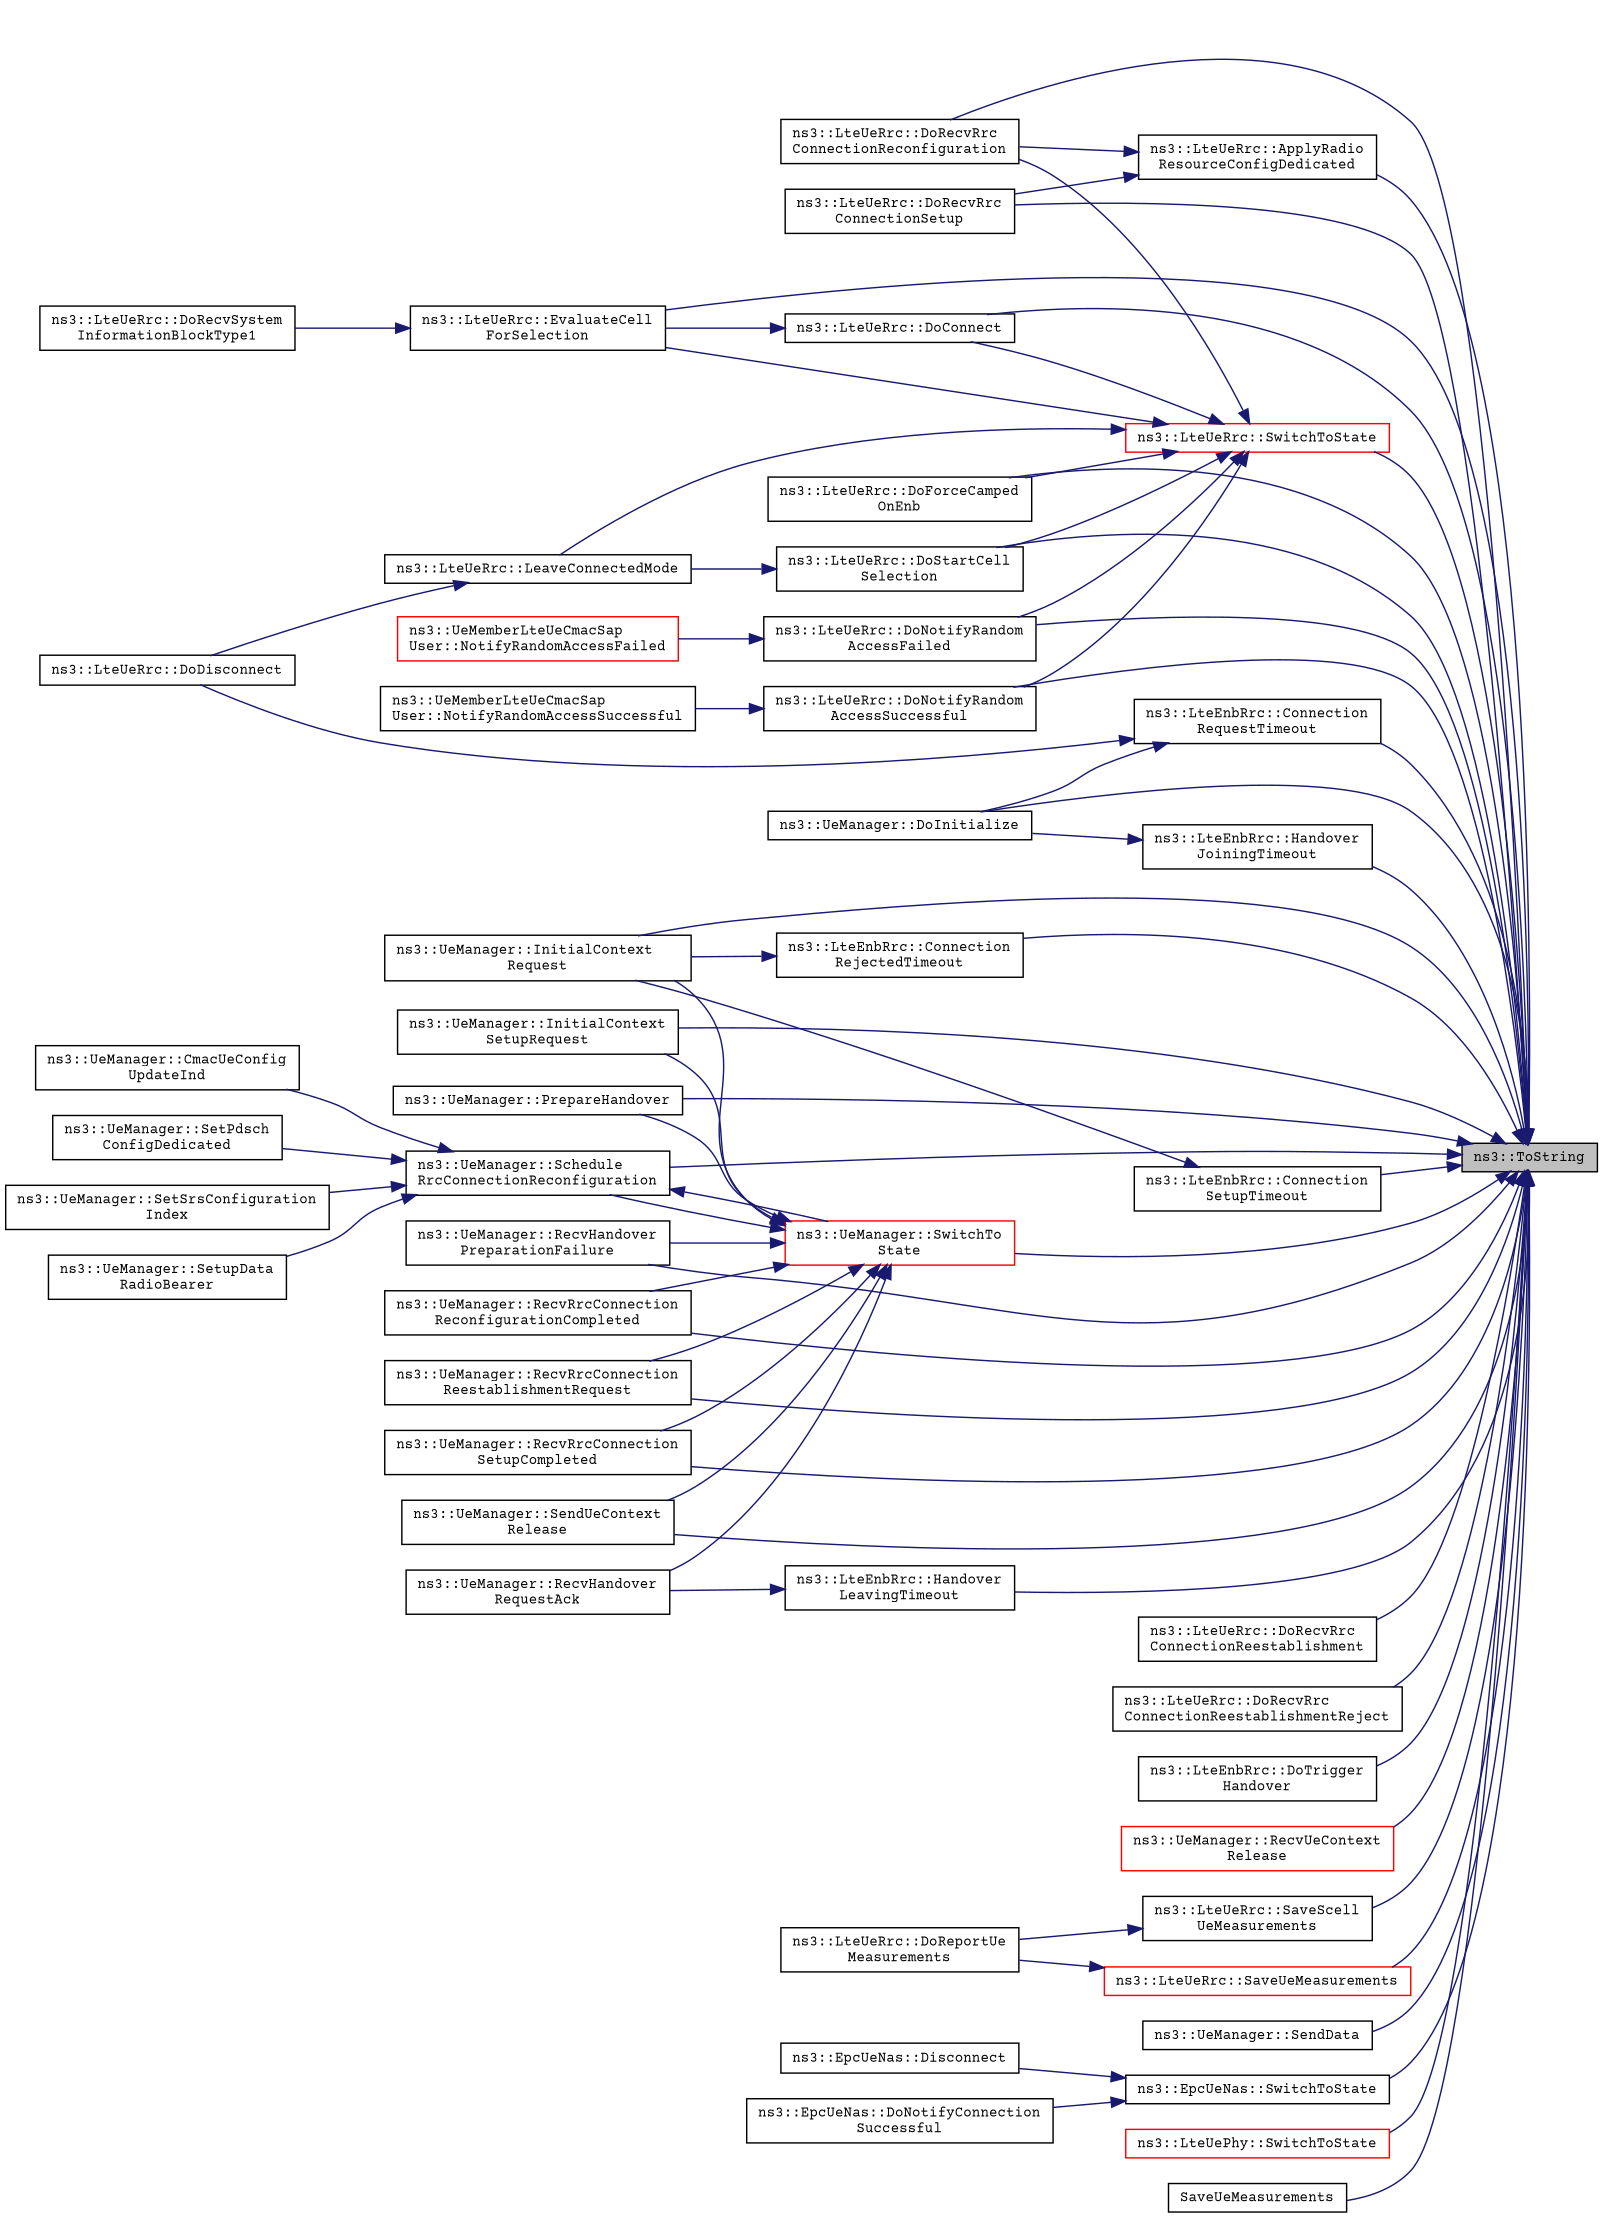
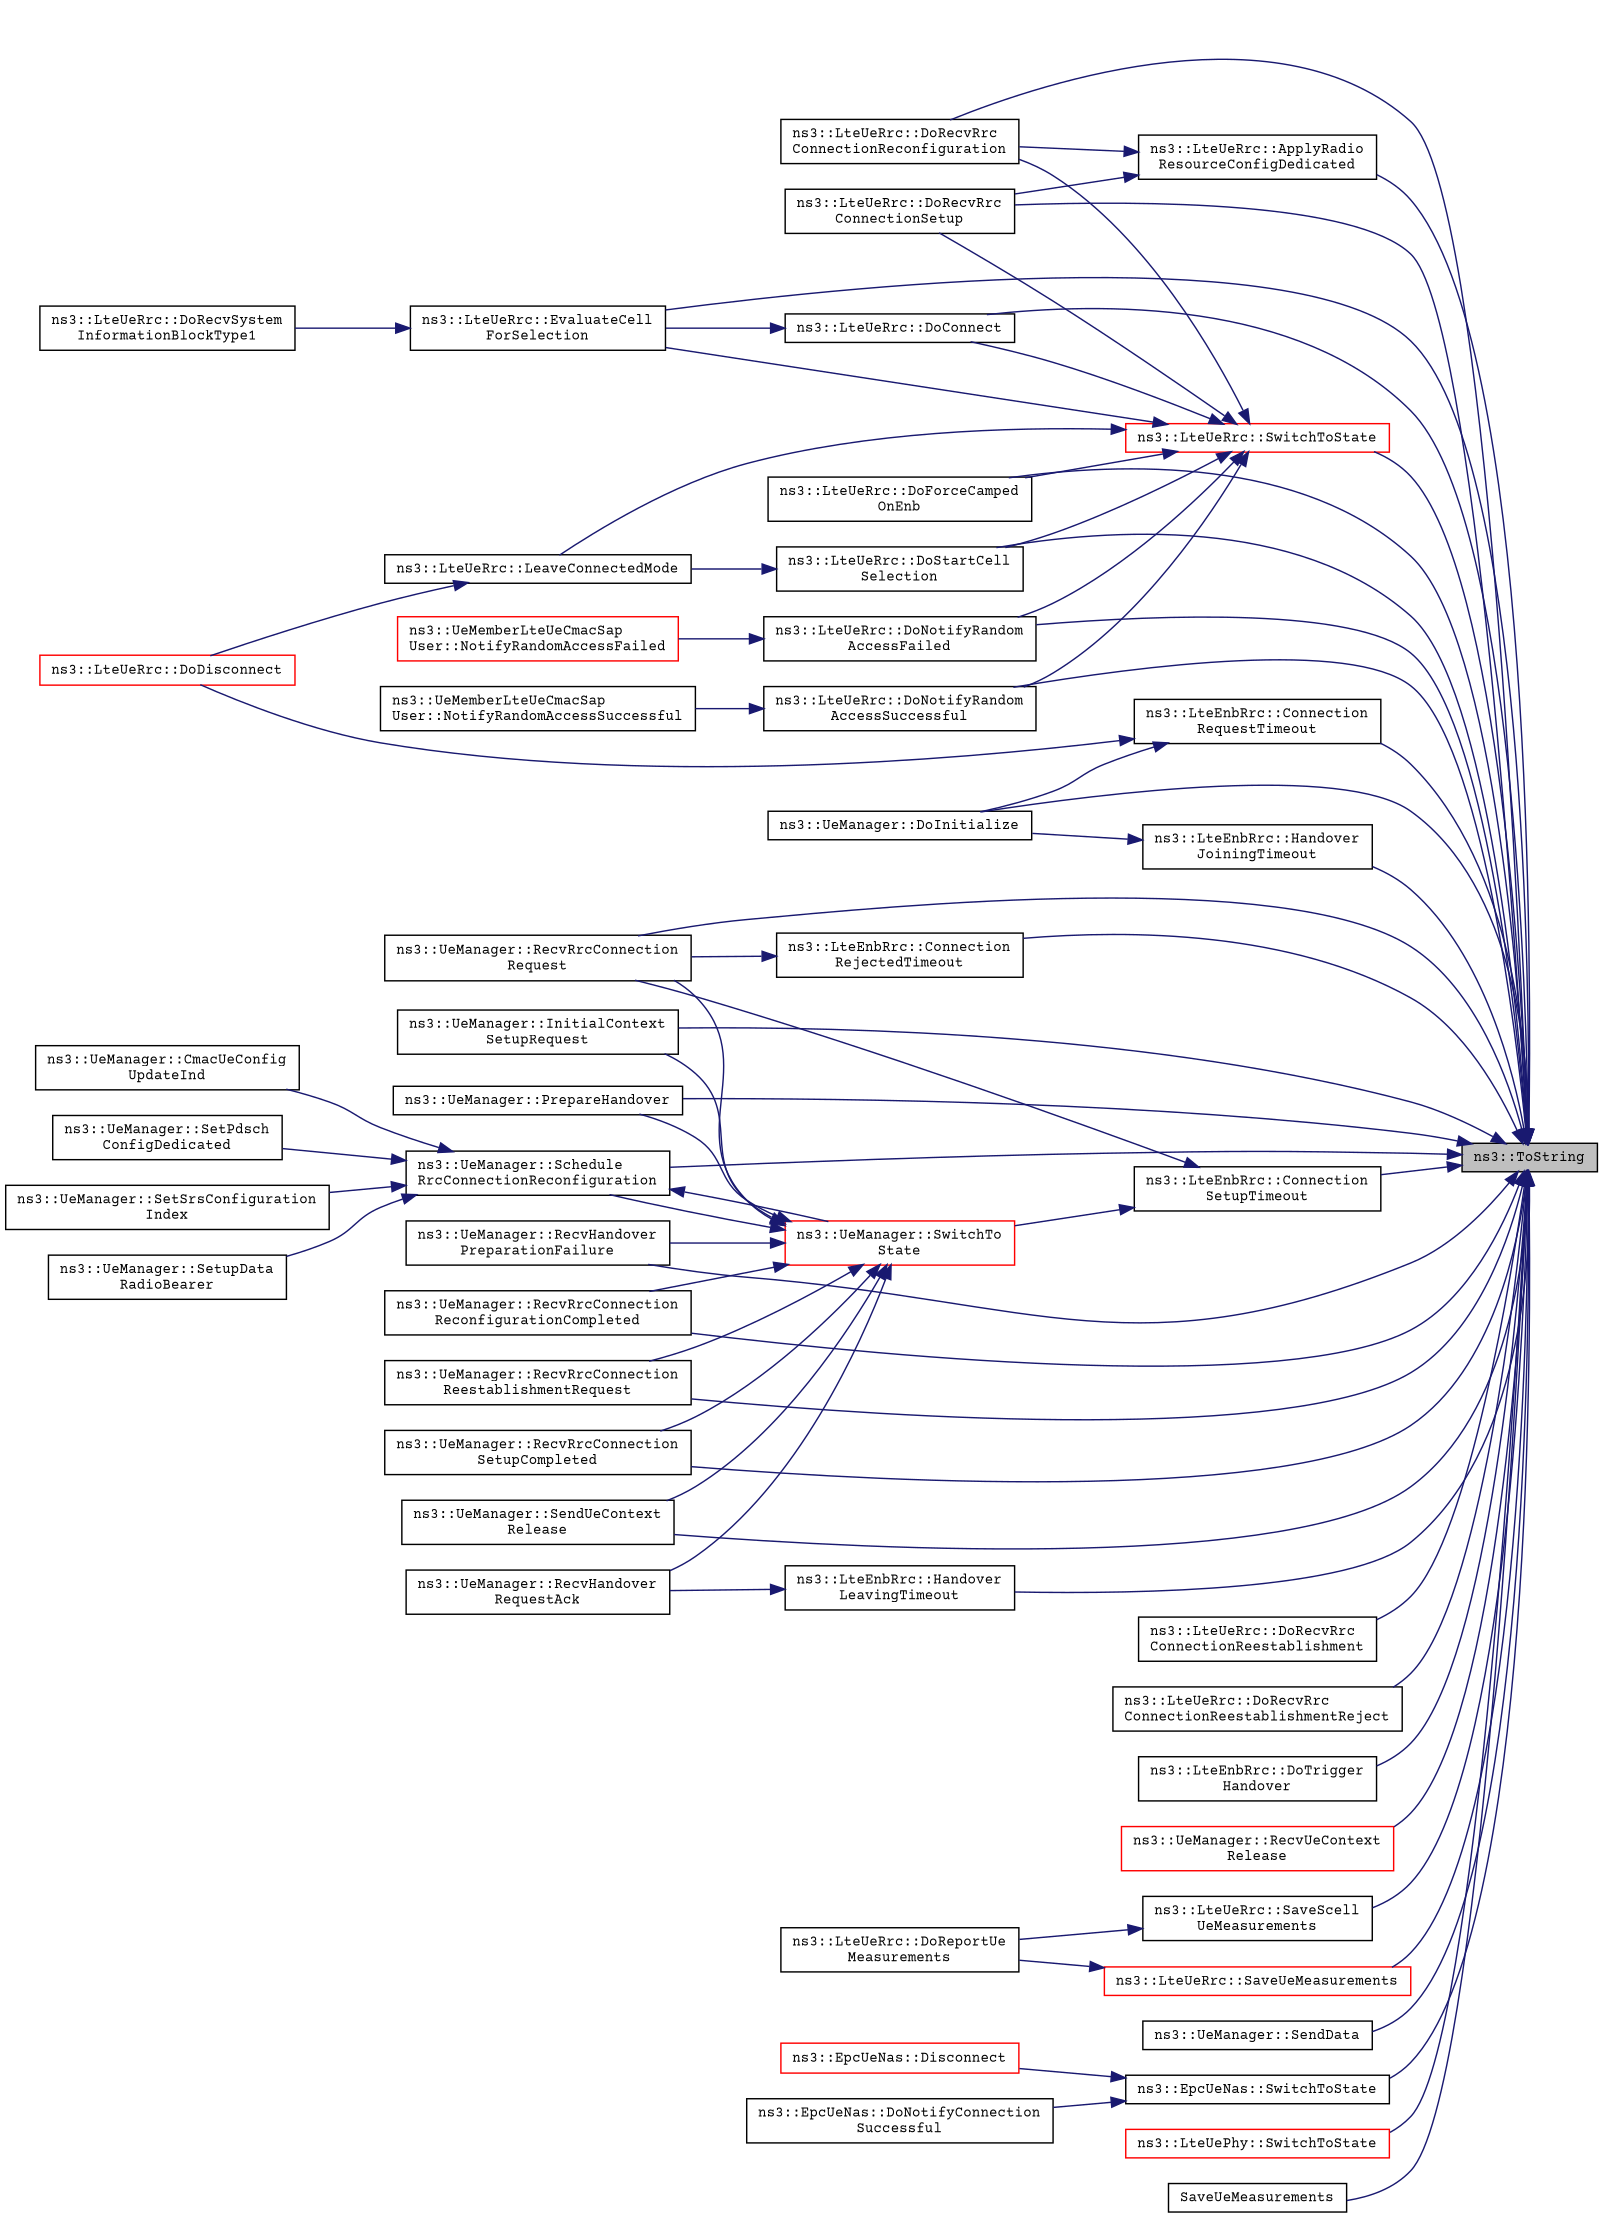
none -> (1084, 321)
(167, 670) -> (167, 670)
(538, 958) -> (538, 958)
(1263, 1250) -> (1067, 1218)
(900, 2058) -> (900, 2058)
